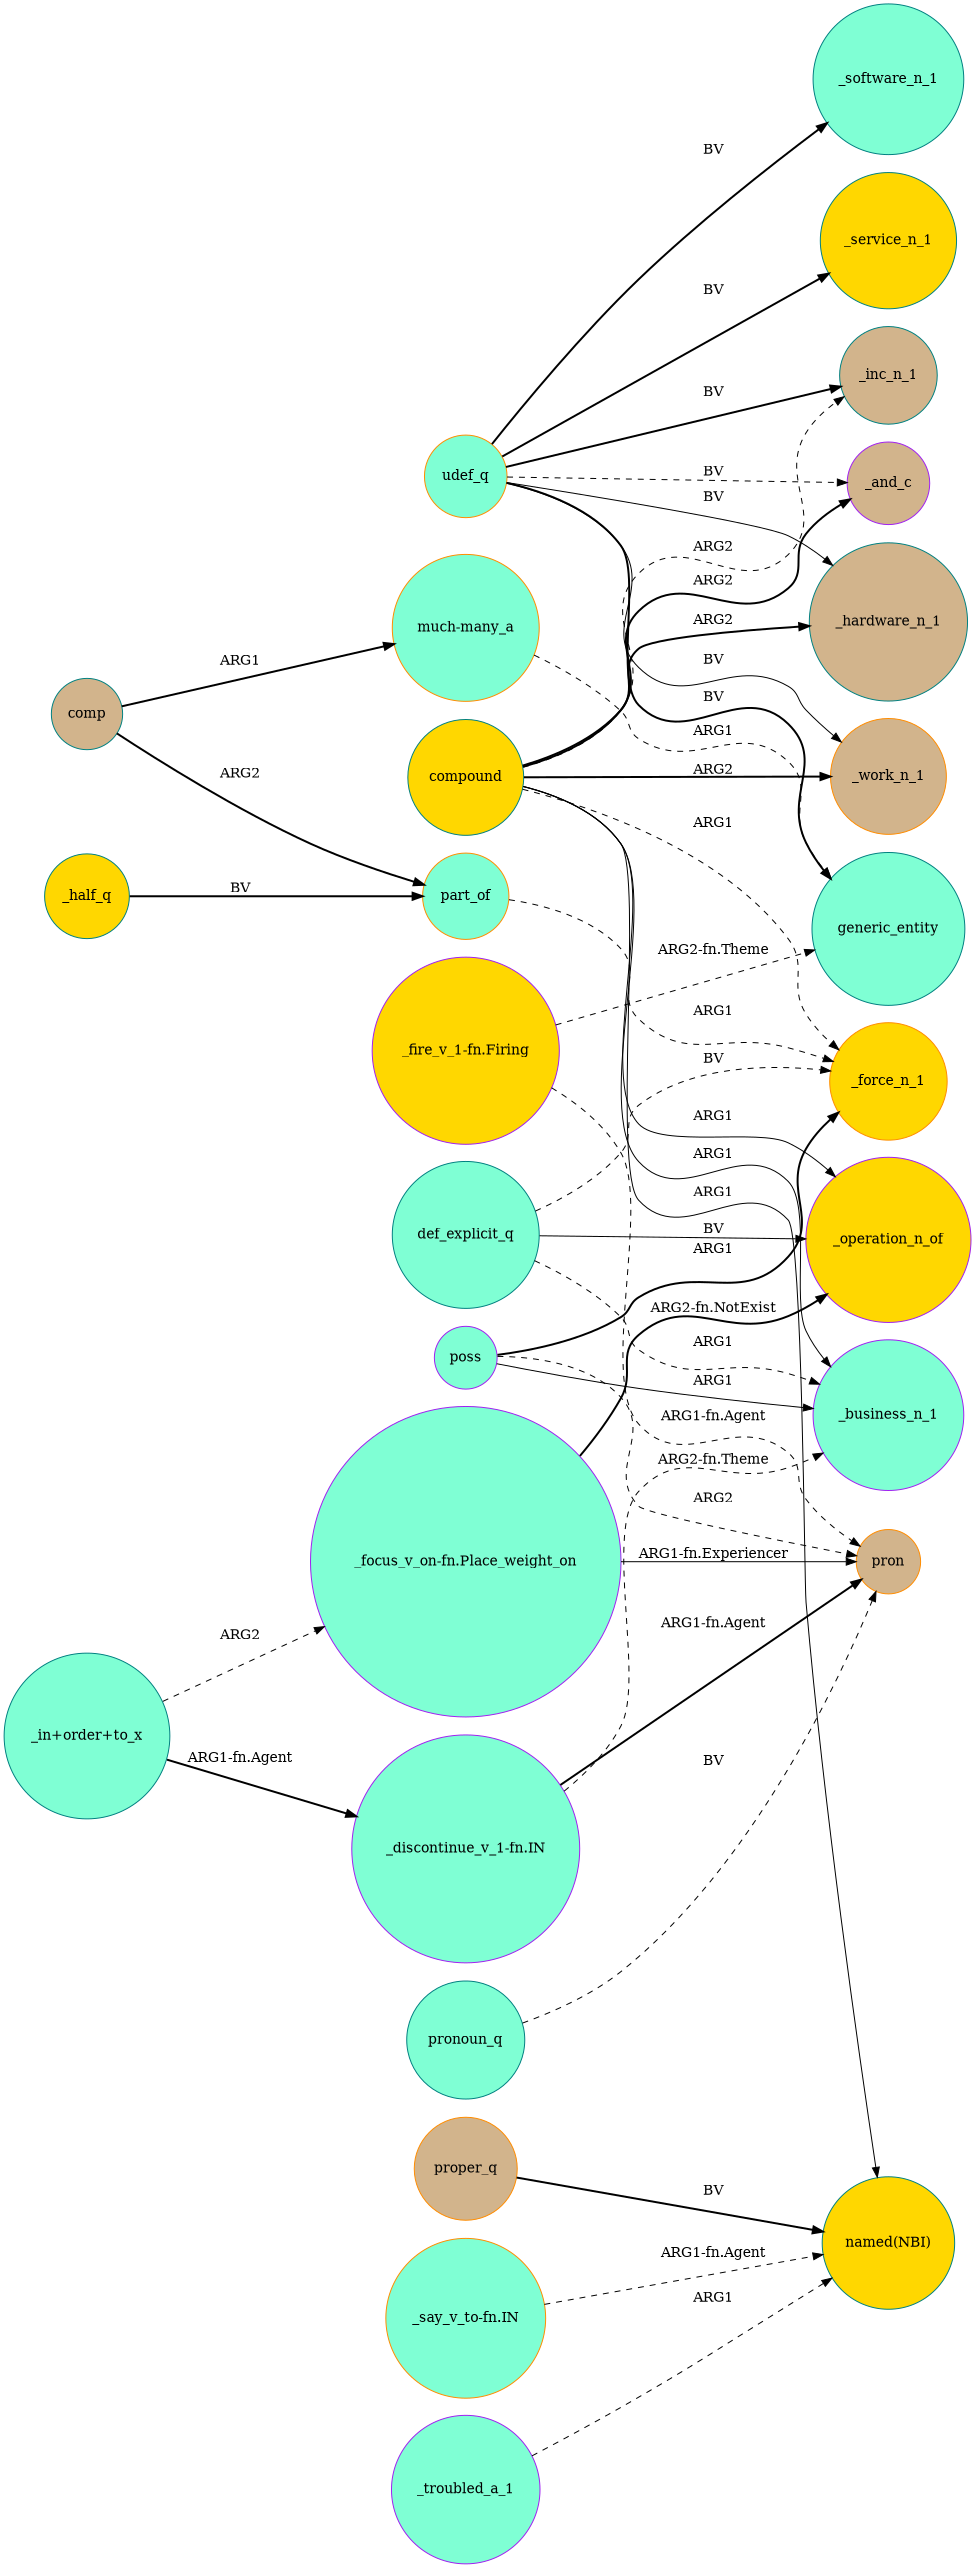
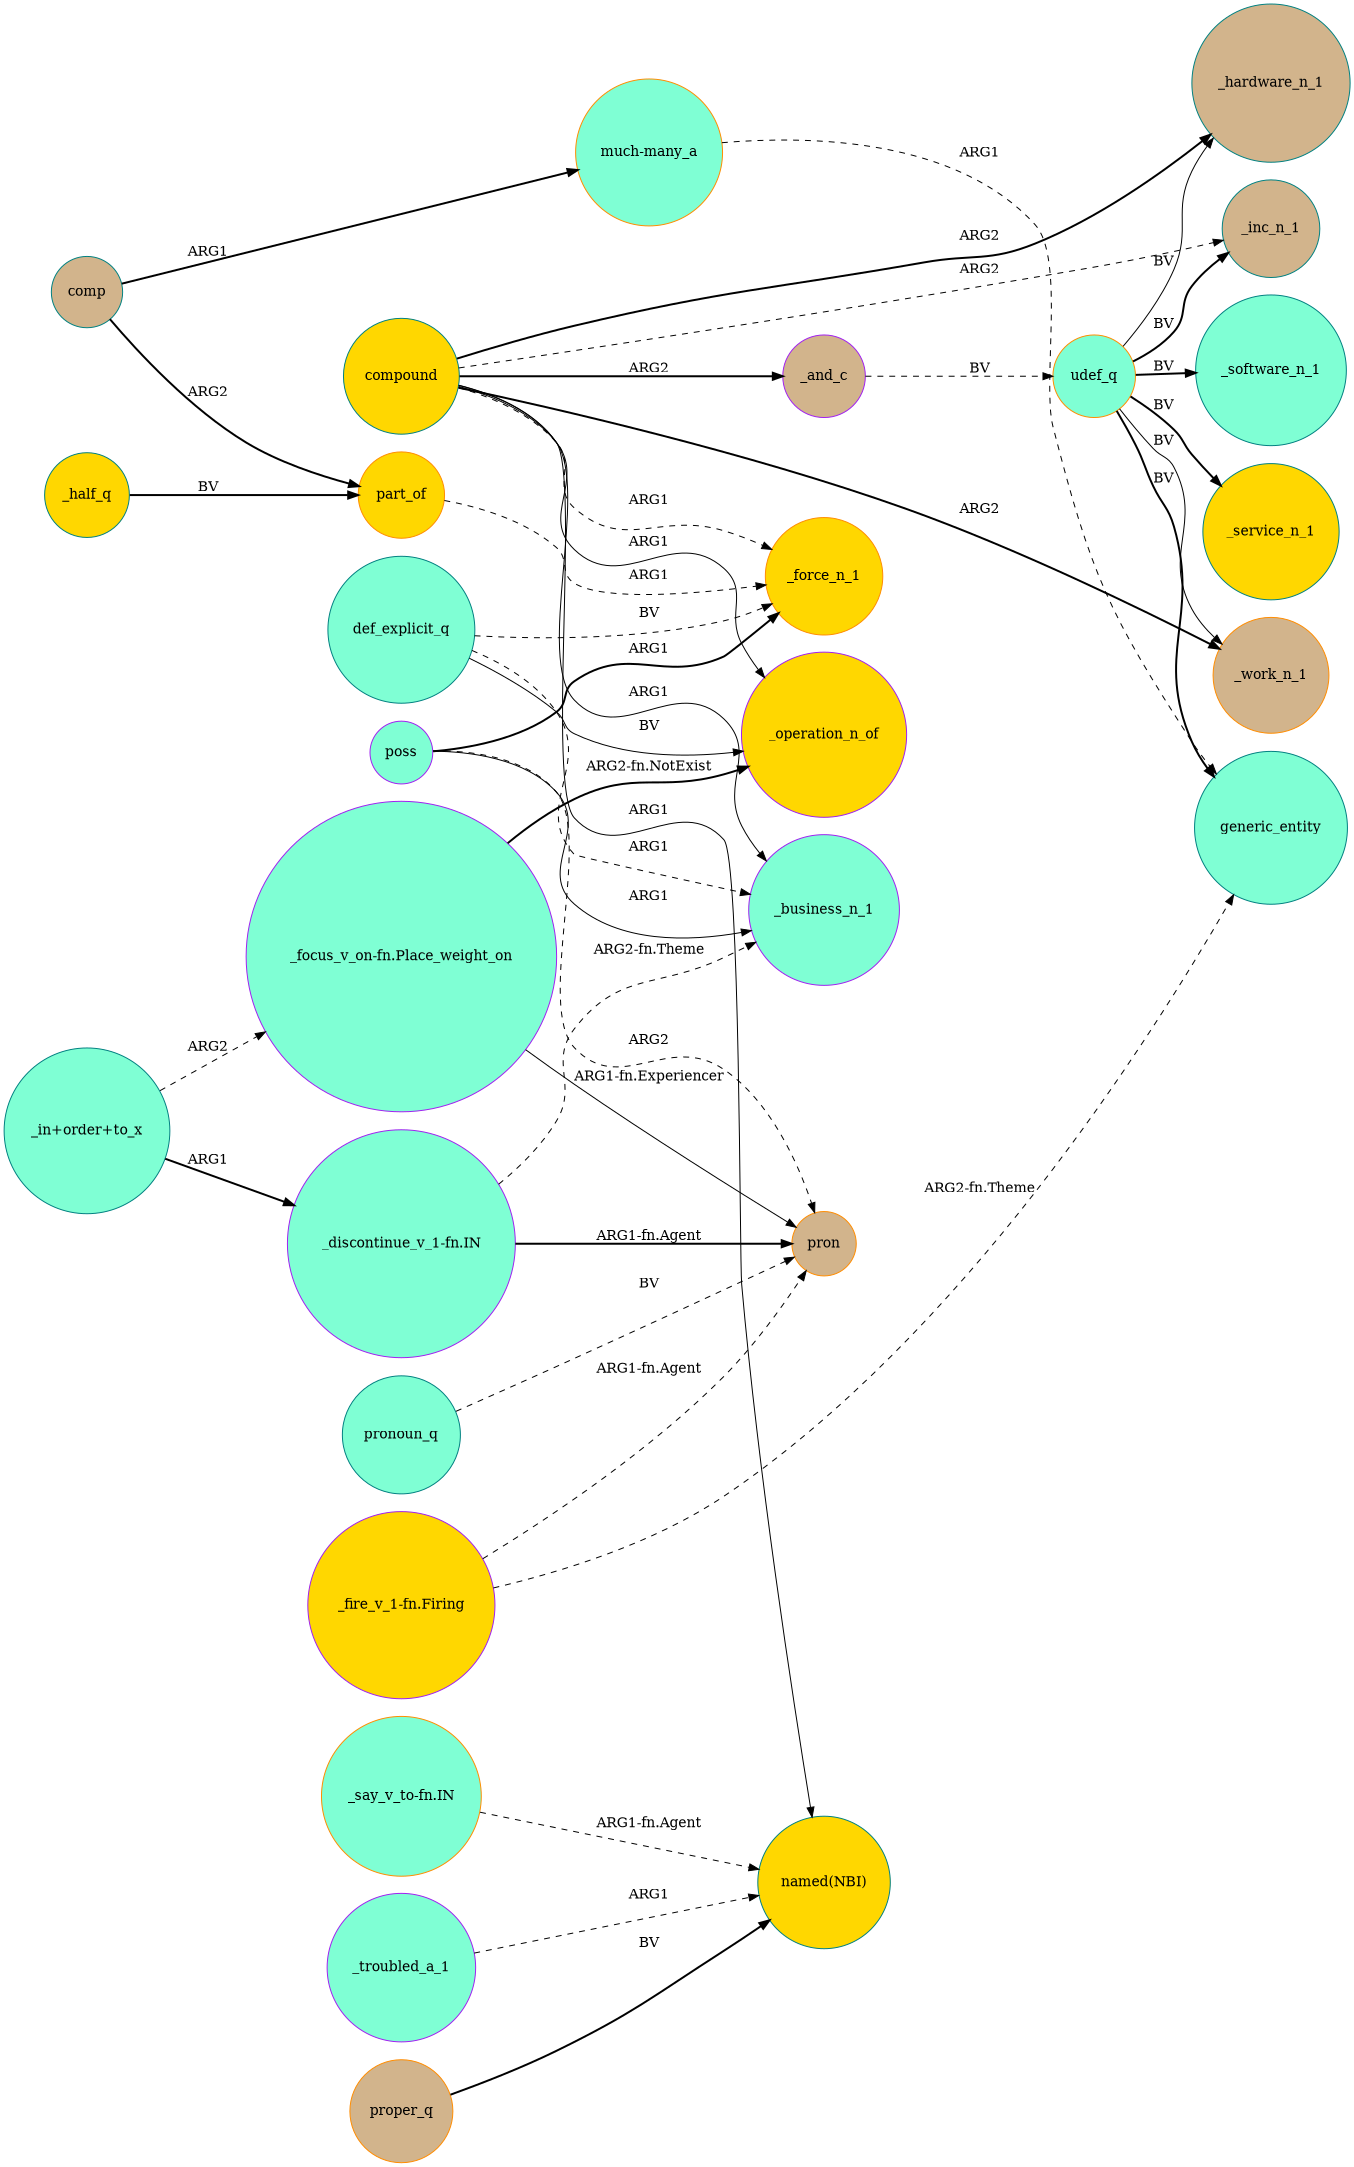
(672, 480) -> (954, 376)
(466, 896) -> (401, 495)
(240, 1758) -> (208, 1160)
